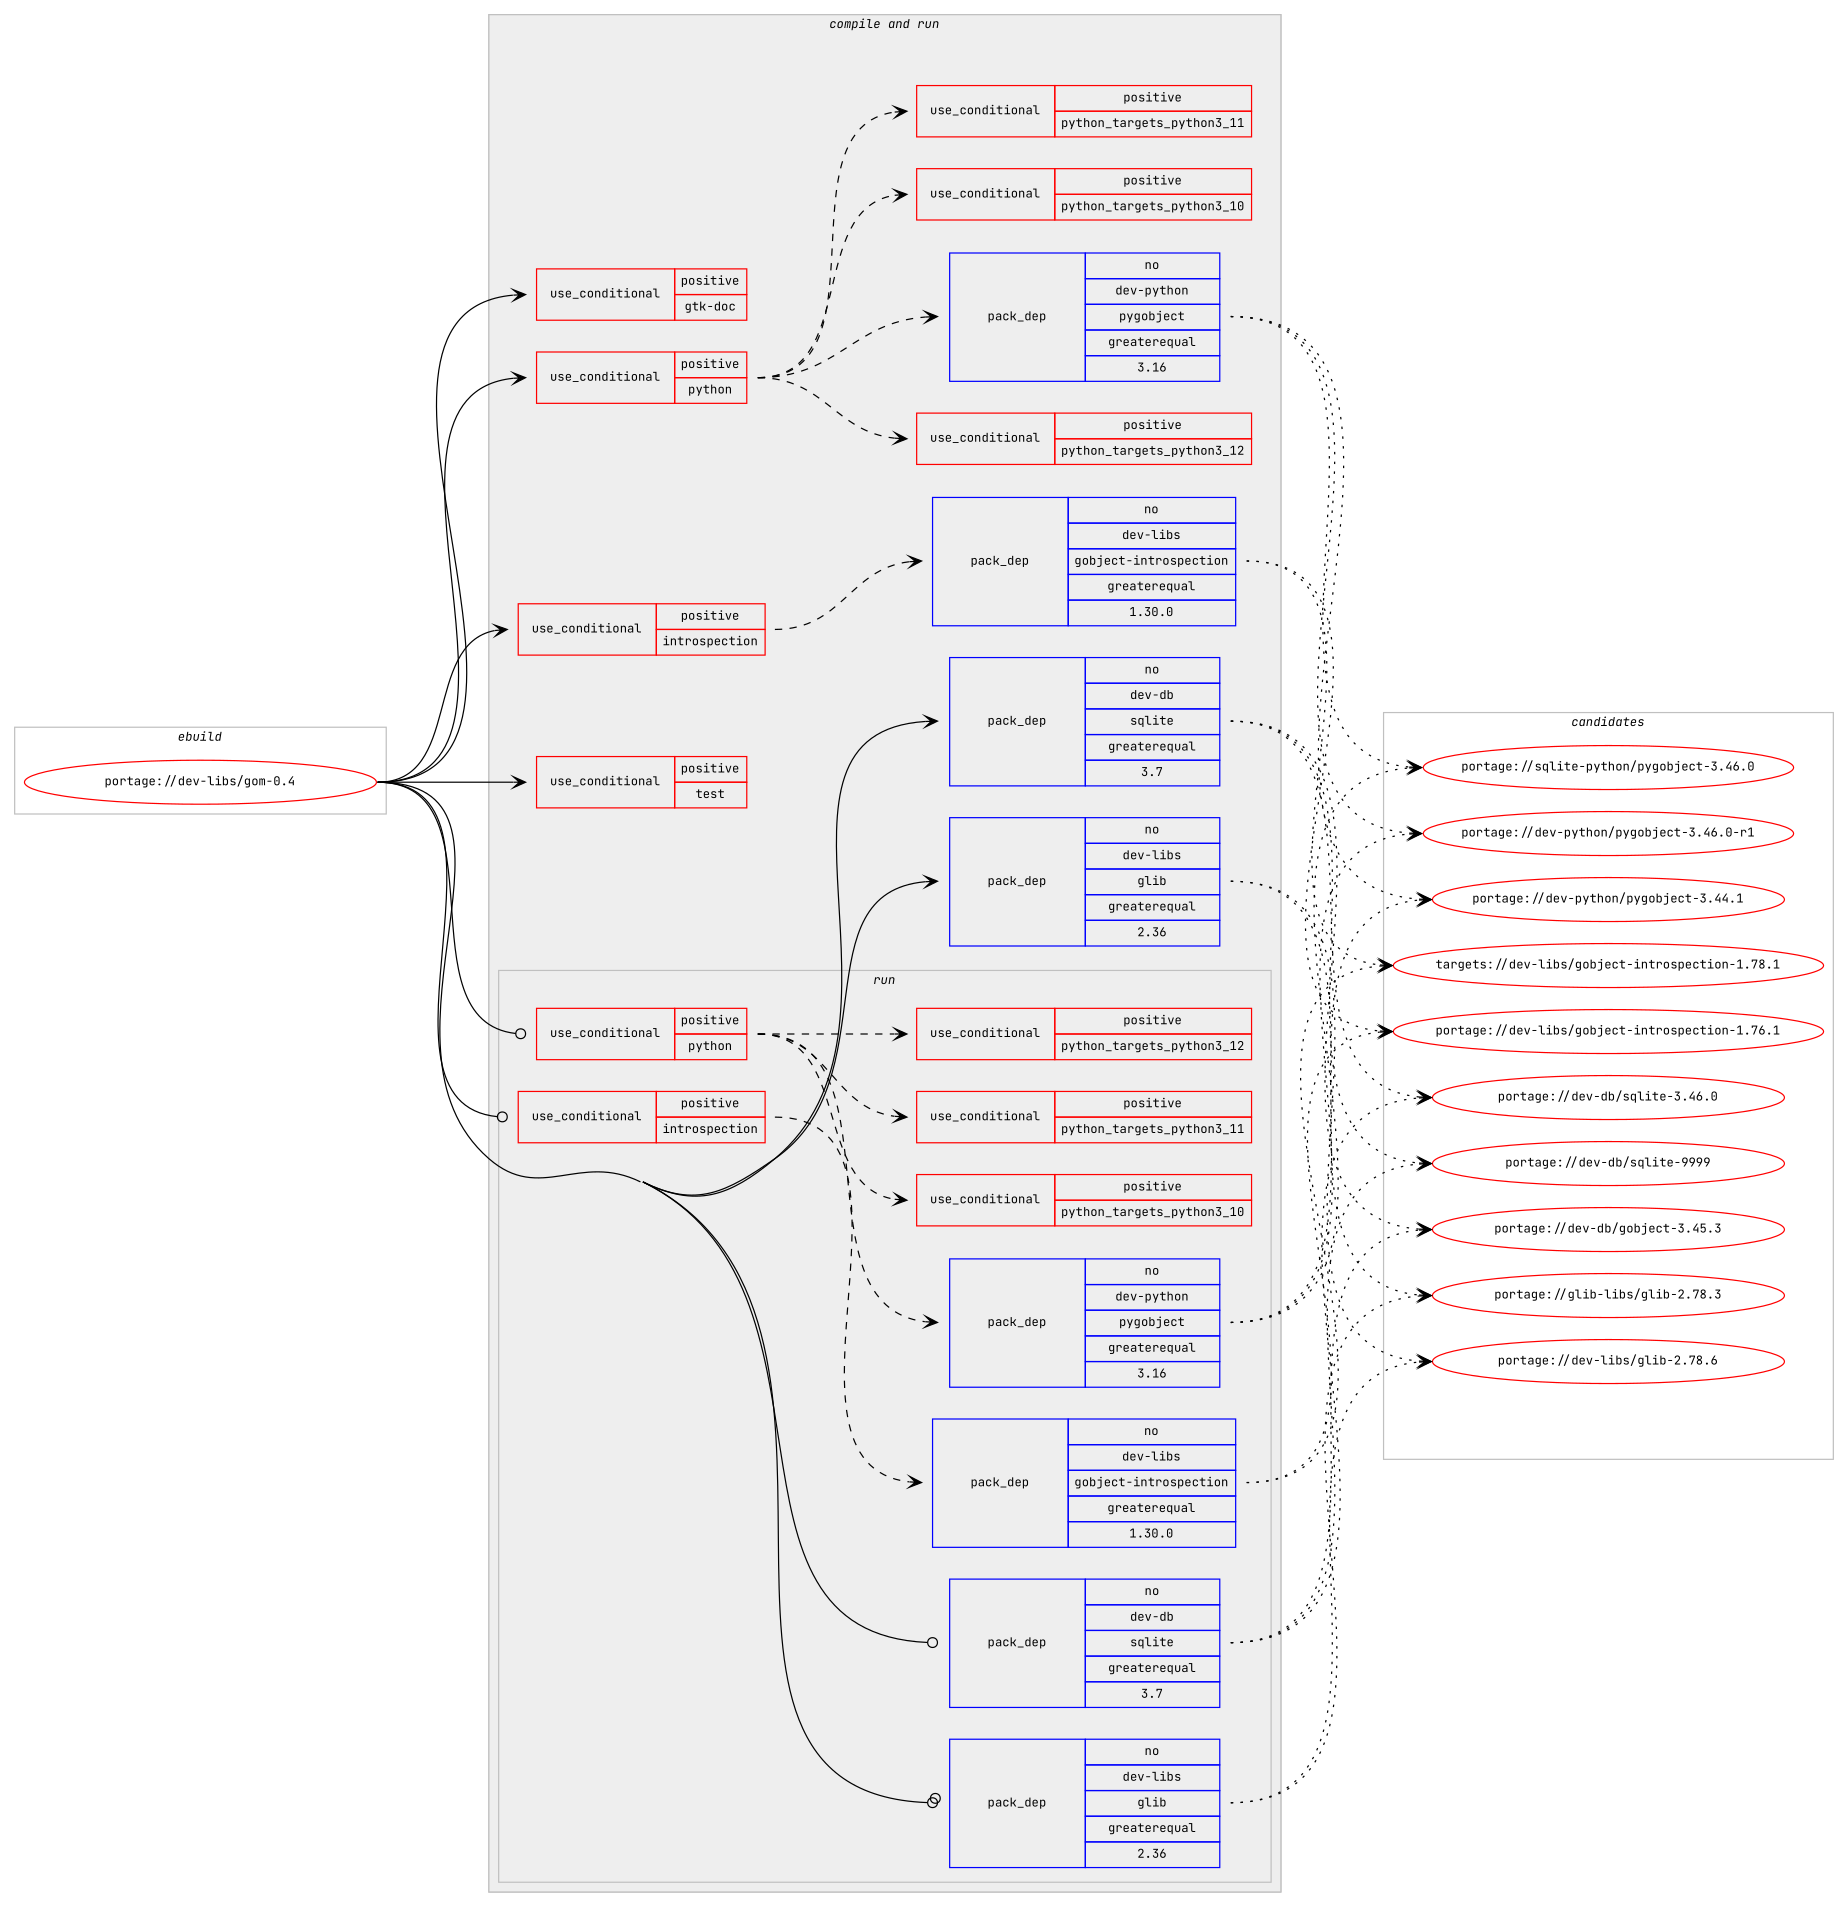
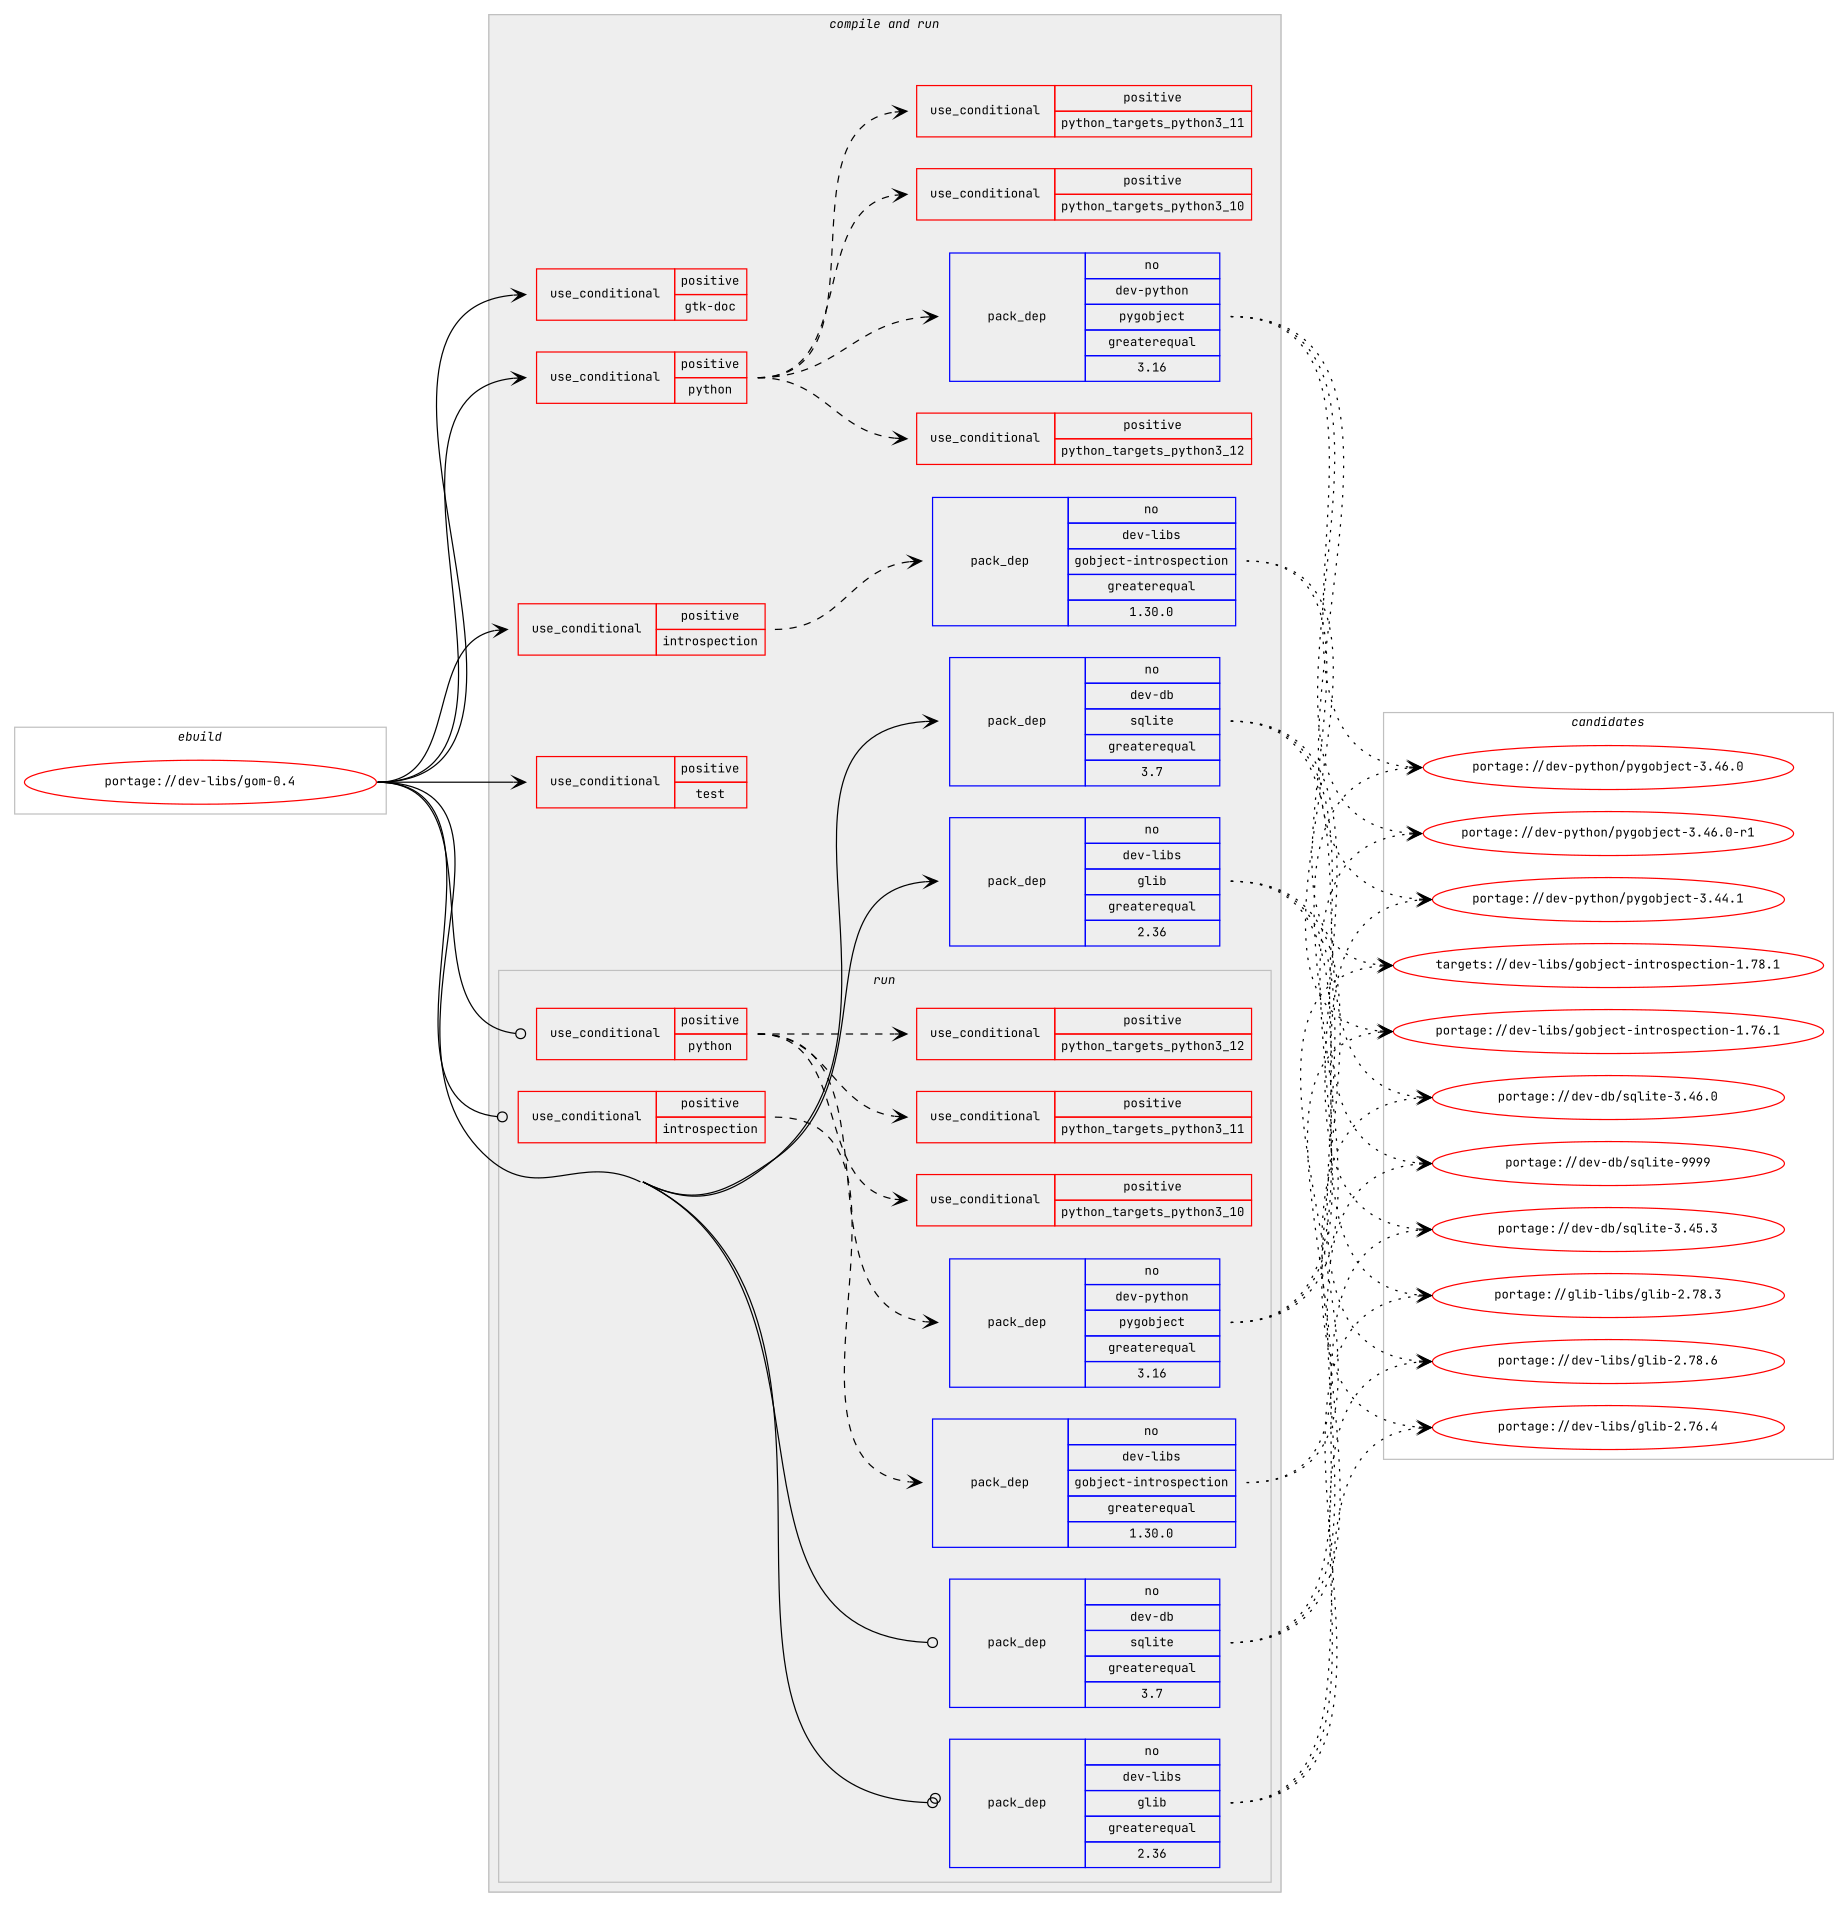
(1608, 768) -> (1608, 768)
(1608, 1230) -> (1608, 1230)
none -> (1608, 1428)
